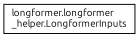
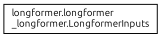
(69, 19) -> (81, 19)
